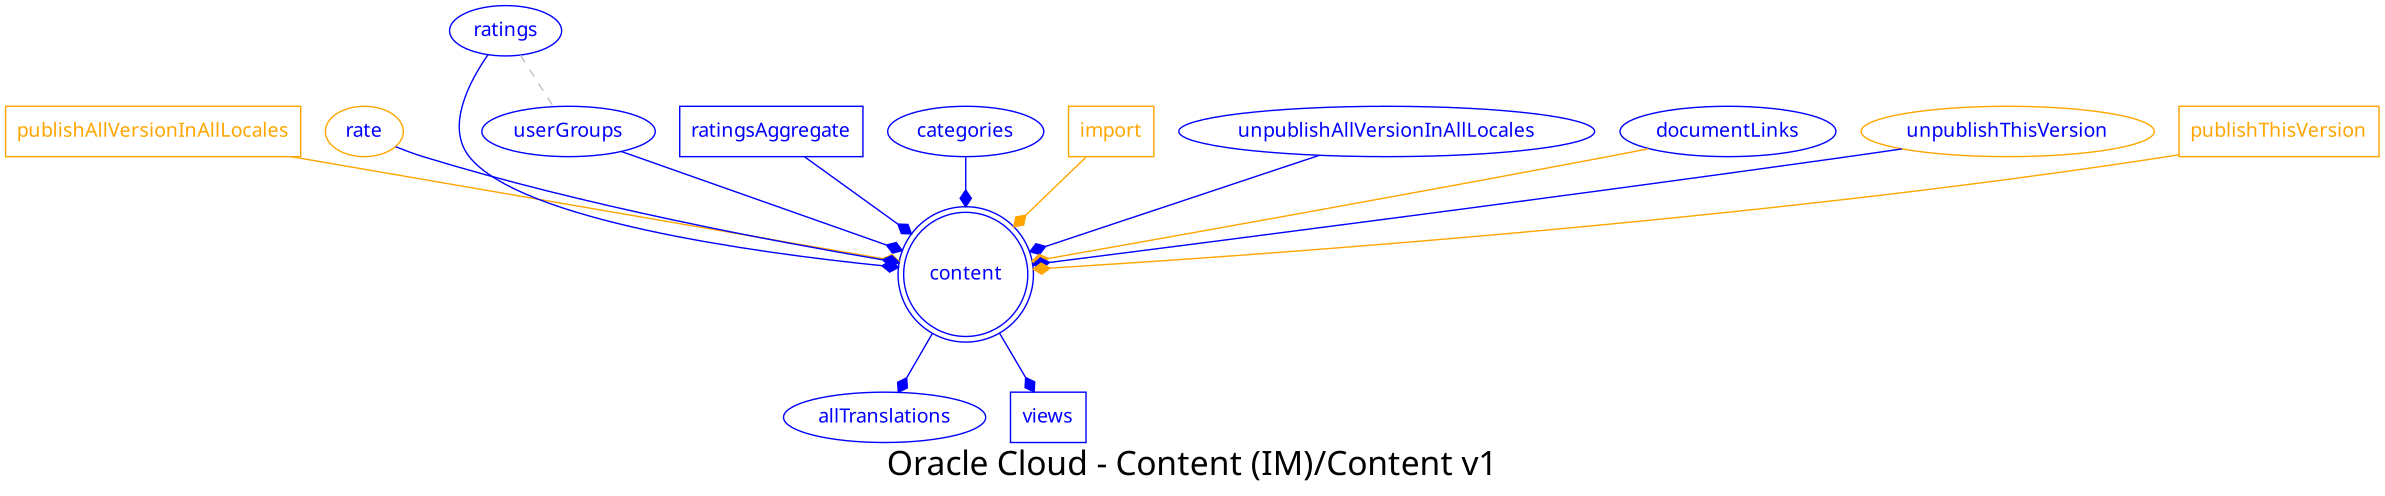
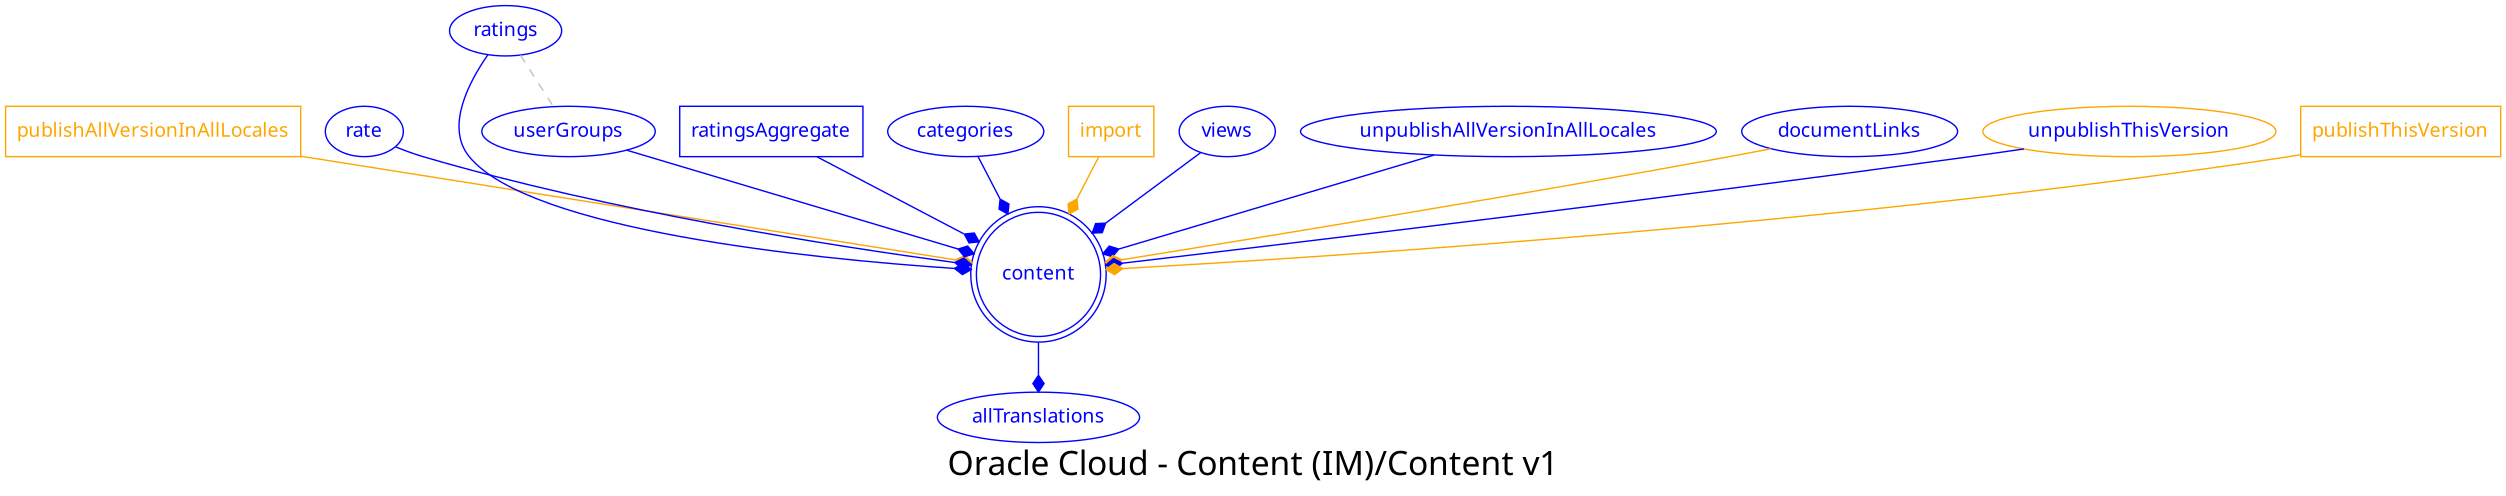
(364, 131) -> (364, 131)
(1012, 355) -> (1153, 188)
(1048, 417) -> (1227, 131)
